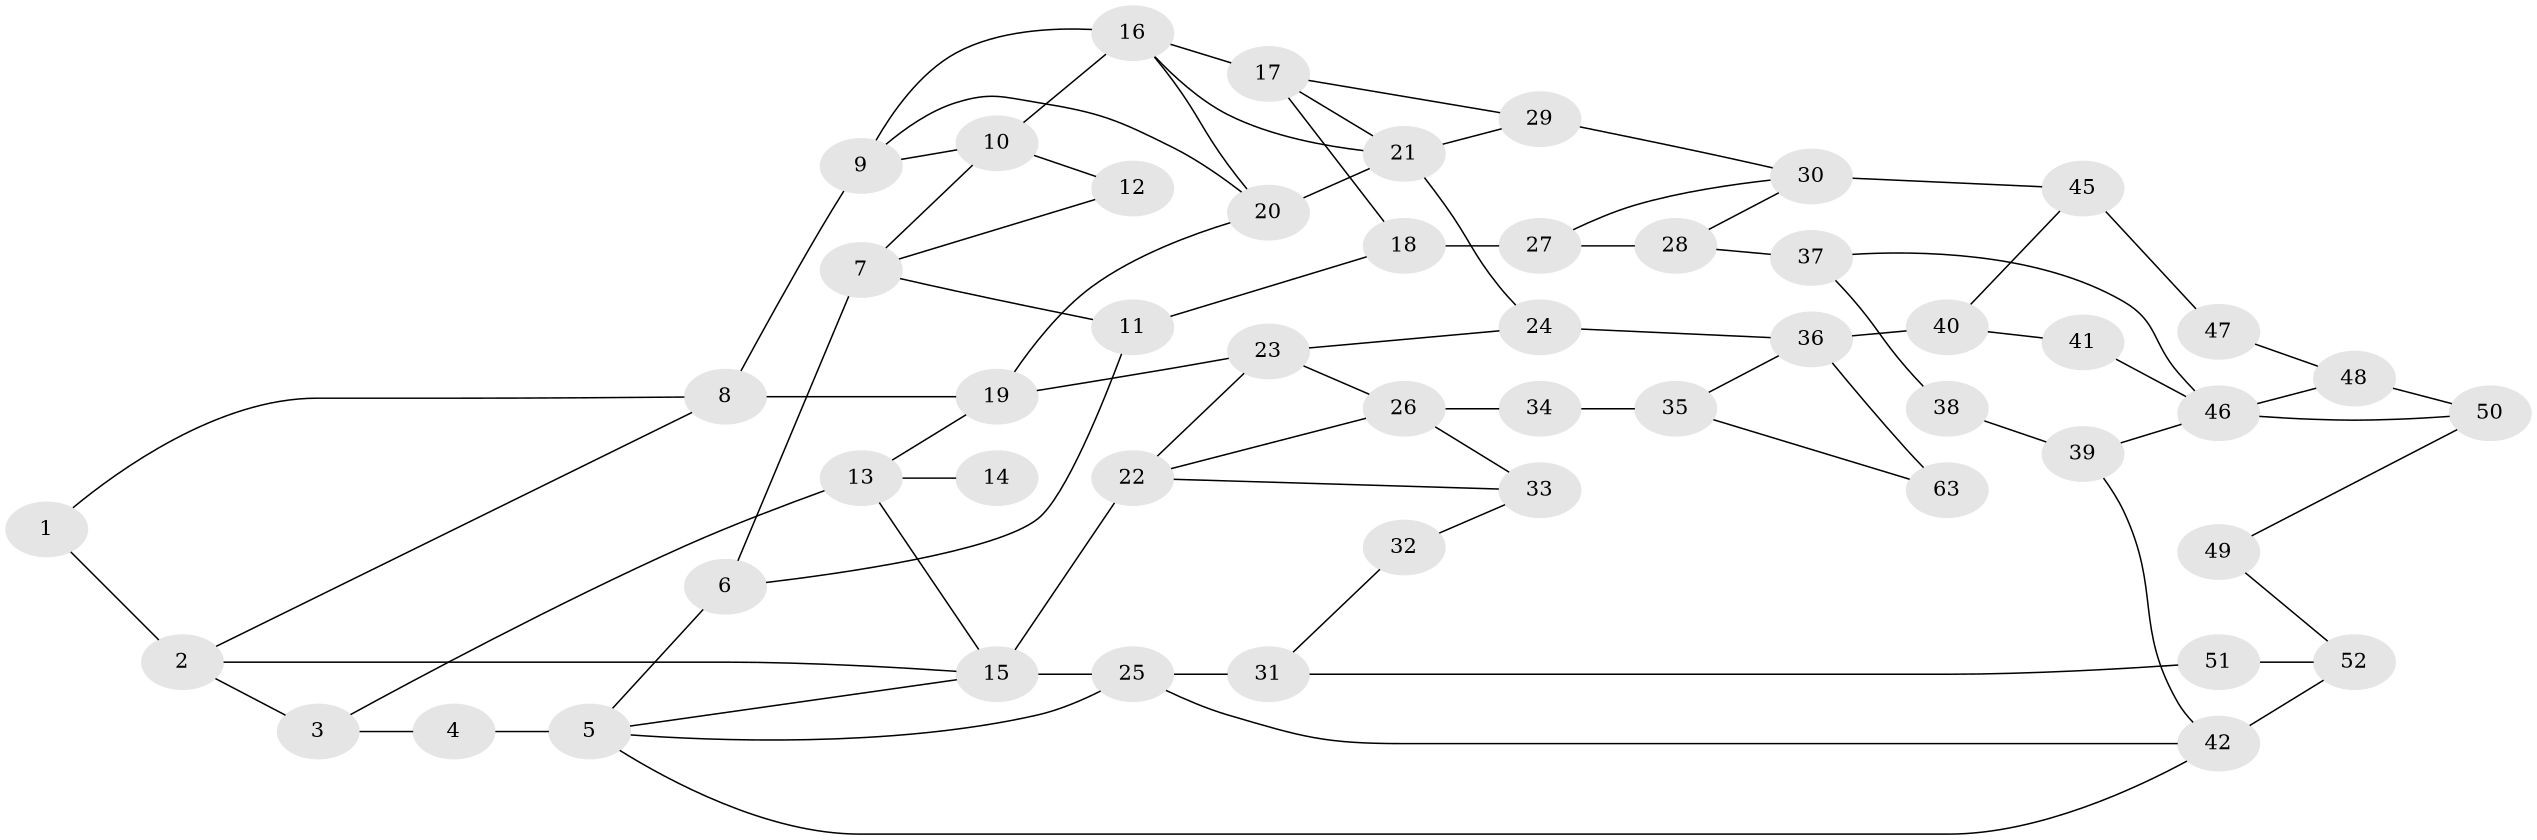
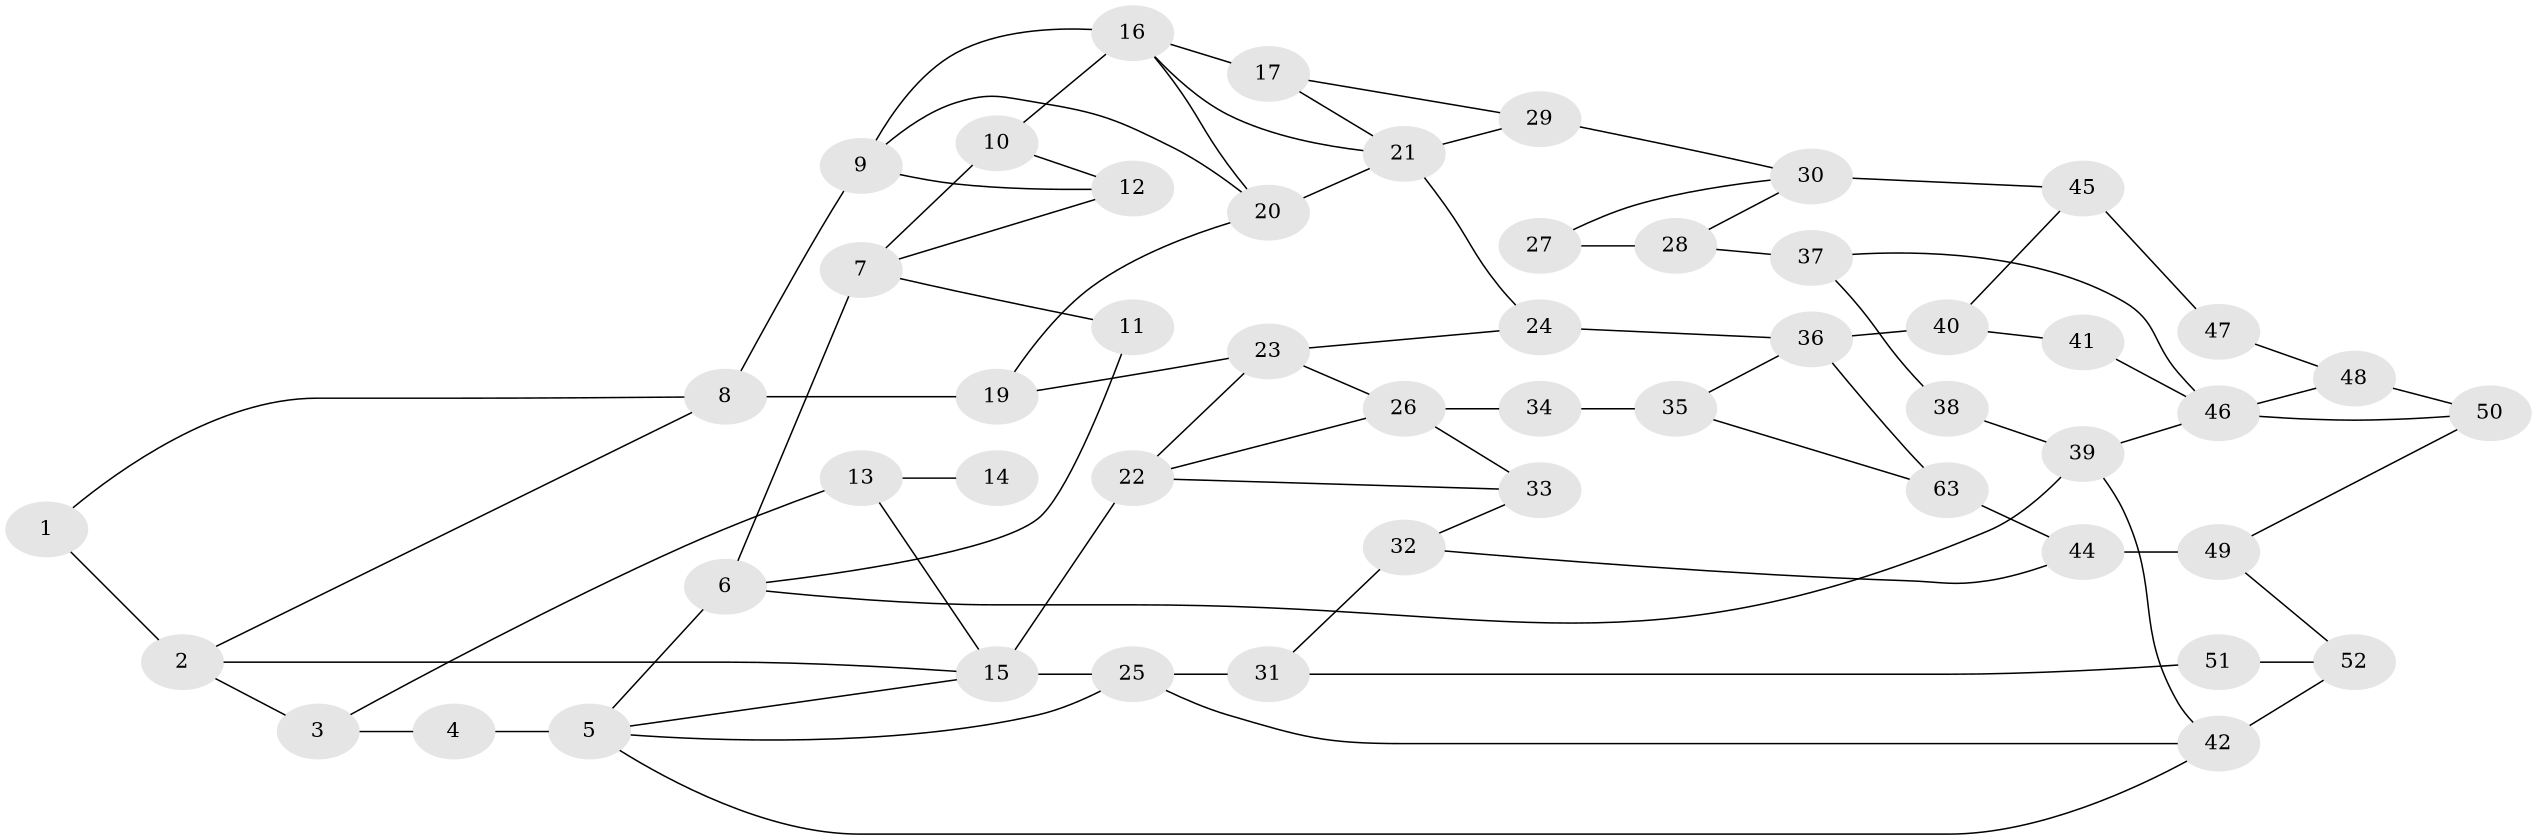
(929, 155) -> (995, 187)
(1404, 246) -> none
(929, 437) -> none
none -> (2083, 552)
none -> (1429, 617)
